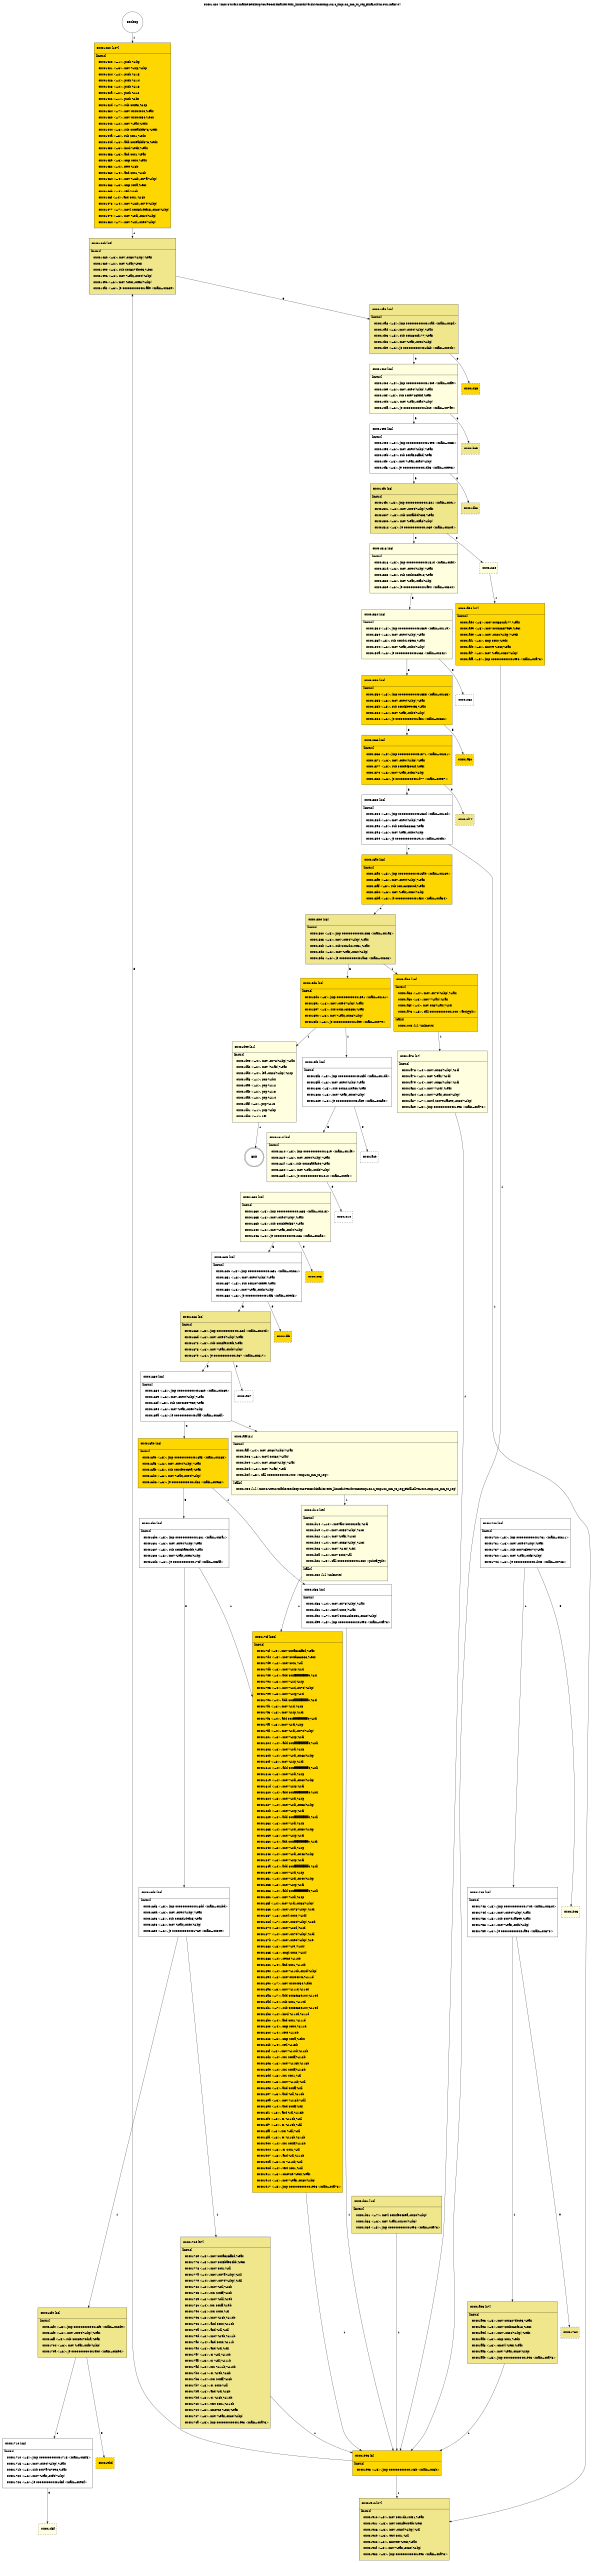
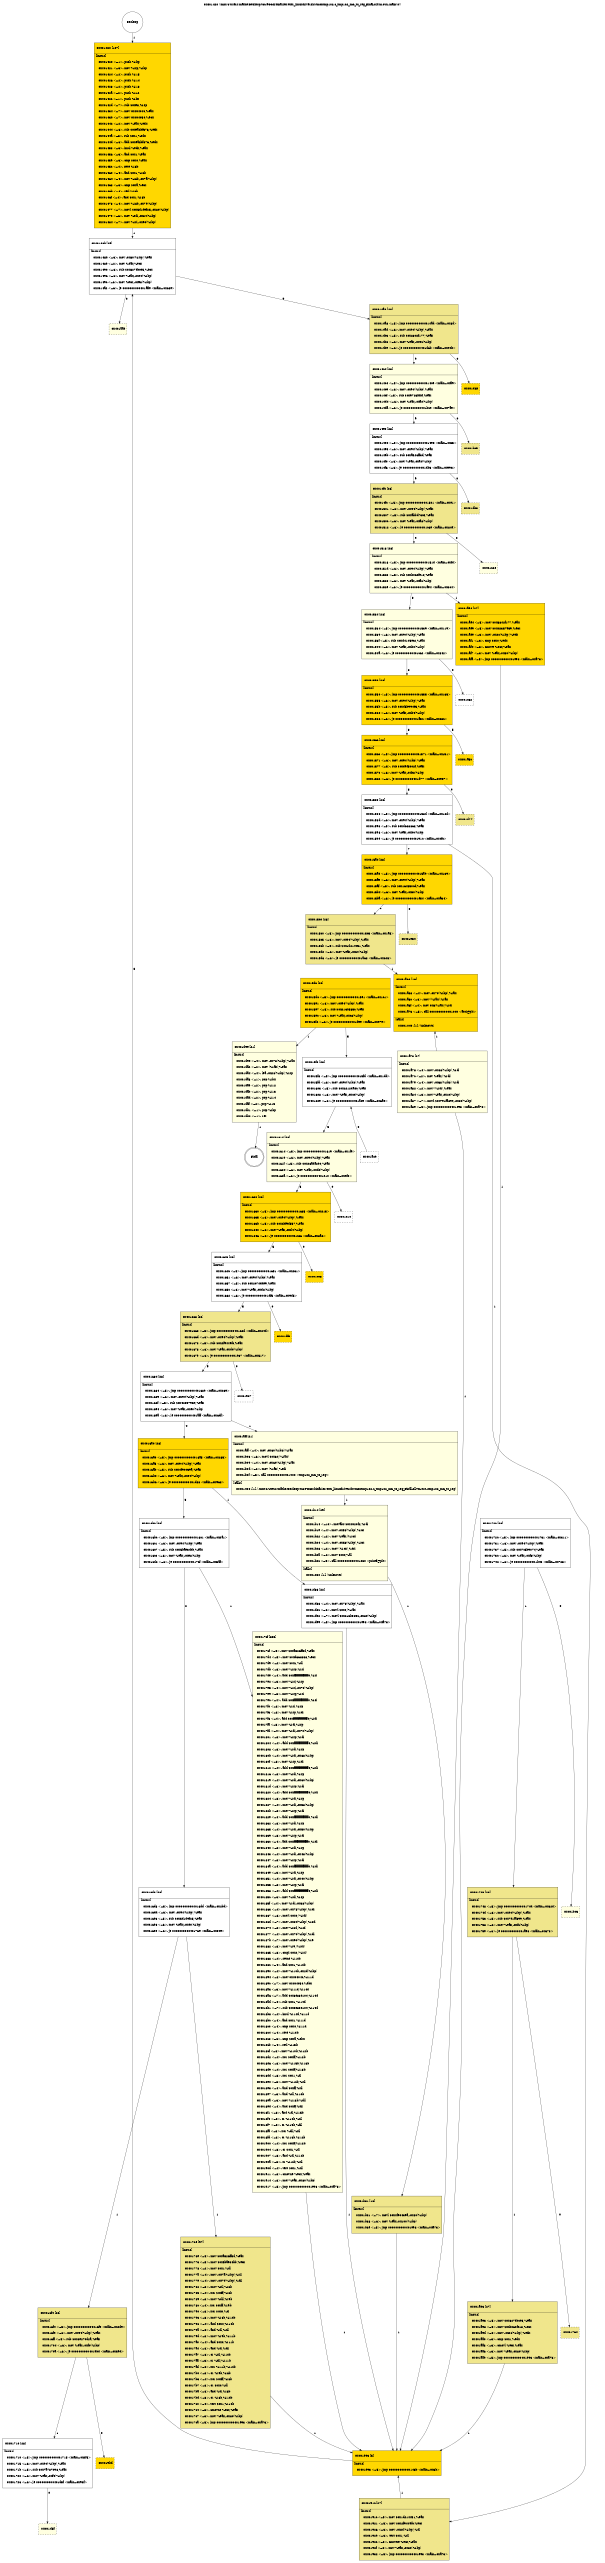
(132, 266) -> (132, 266)
none -> (118, 329)
(492, 588) -> (452, 598)
none -> (408, 939)
(348, 970) -> none
(348, 1037) -> (348, 1037)
(439, 1040) -> (435, 1042)
(361, 1128) -> (358, 1131)
(254, 1157) -> (254, 1157)
none -> (299, 1186)
(286, 1217) -> (286, 1217)
(290, 1603) -> (445, 1883)
(298, 1912) -> (298, 1912)
(513, 1912) -> (513, 1912)
(397, 2486) -> (400, 2488)
